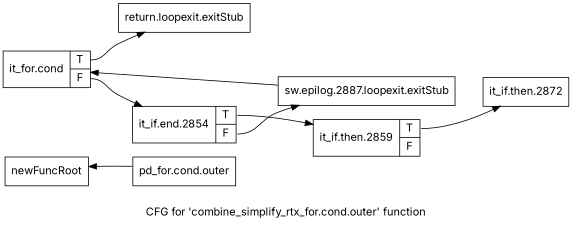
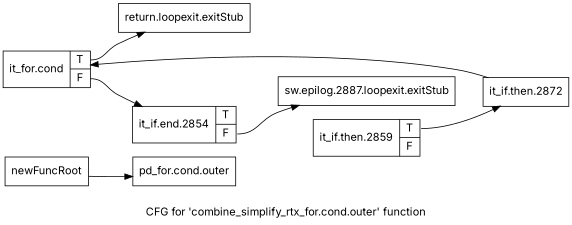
(188, 79) -> (294, 57)
(277, 118) -> none
(115, 166) -> (107, 177)
